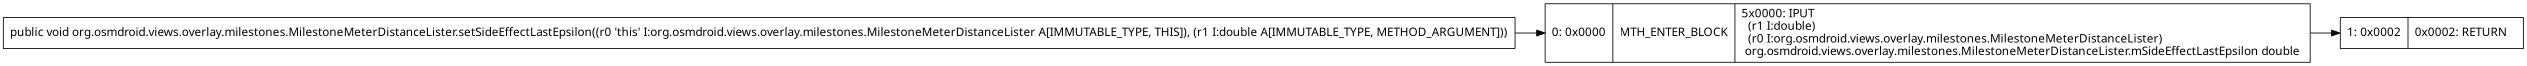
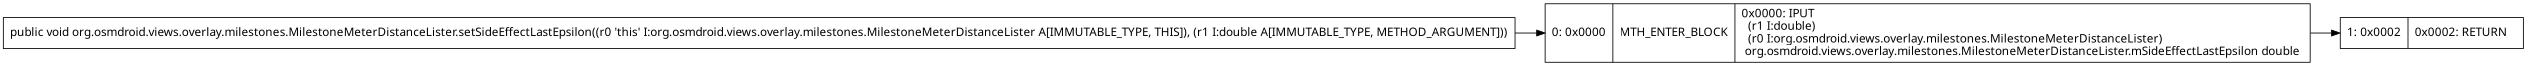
(1781, 14) -> (1781, 14)
